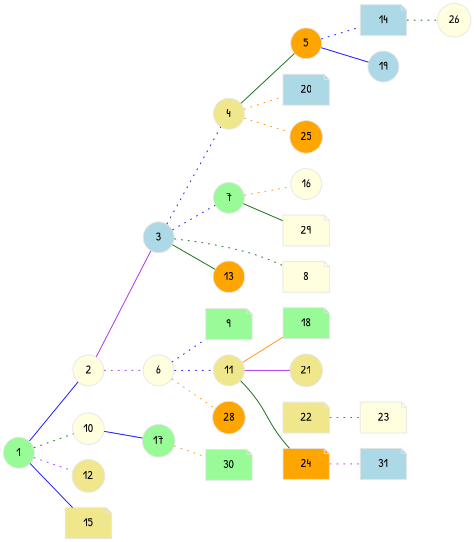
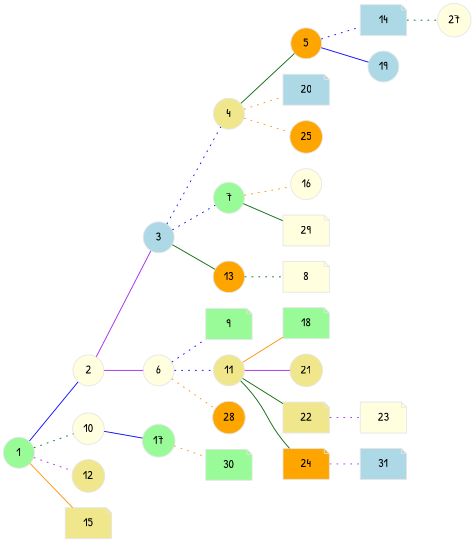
(454, 20) -> (454, 20)
(230, 248) -> (264, 277)
(124, 370) -> (124, 370)
none -> (263, 391)
(51, 486) -> (51, 486)
